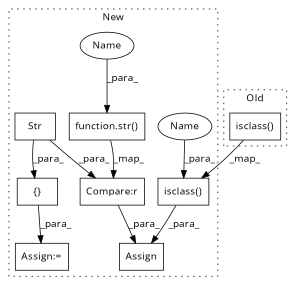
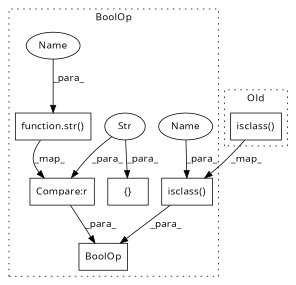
(113, 18) -> (114, 18)
(35, 127) -> (125, 127)
(42, 257) -> none
(141, 257) -> (103, 257)
